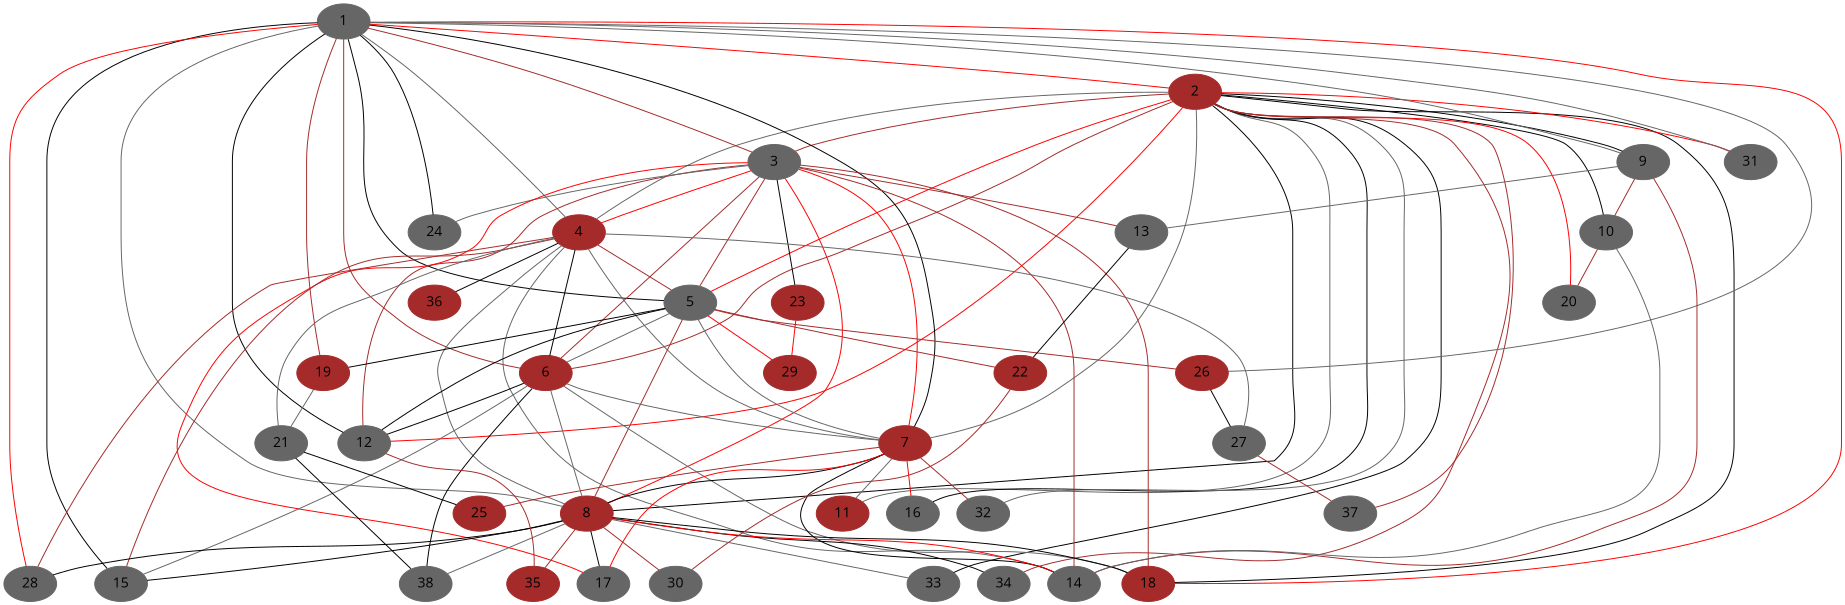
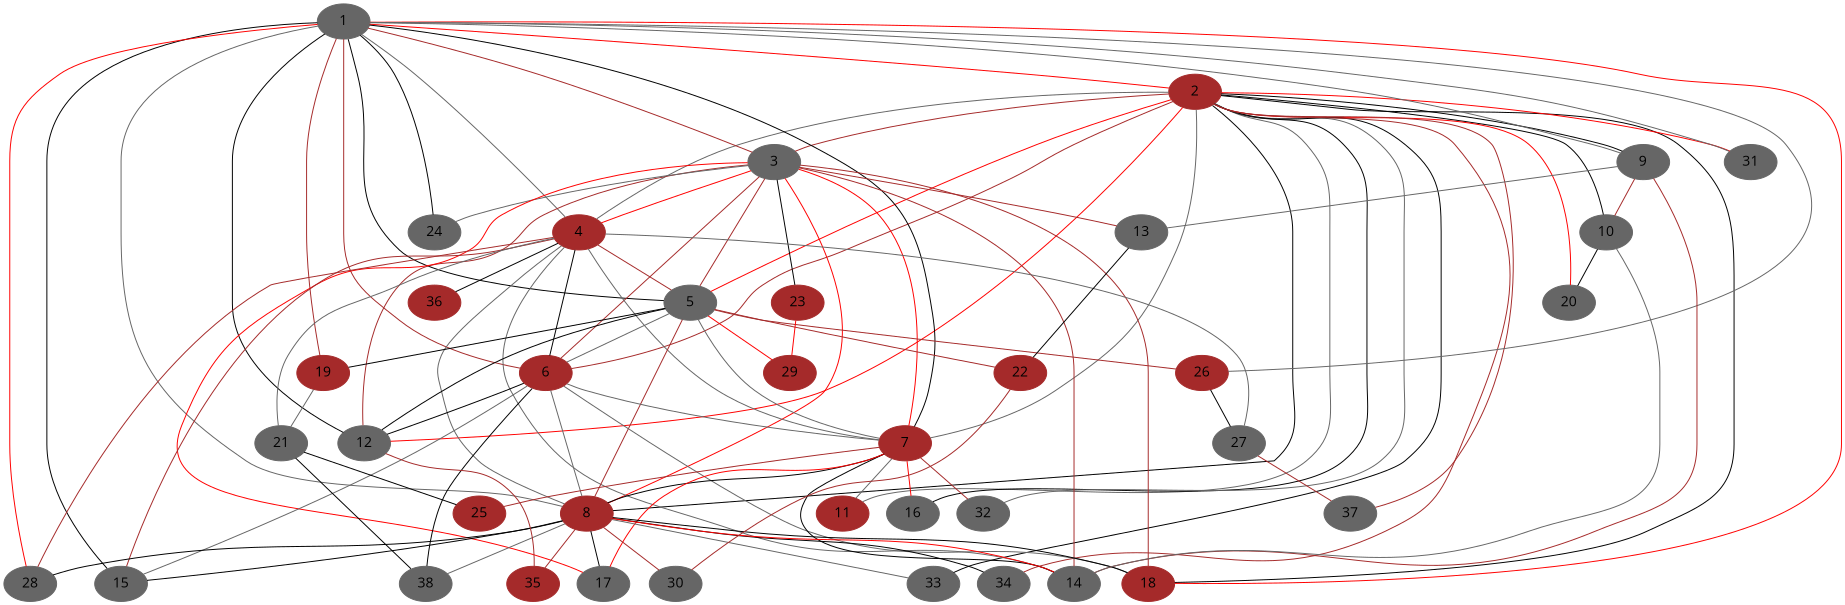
(1588, 268) -> (1588, 268)
